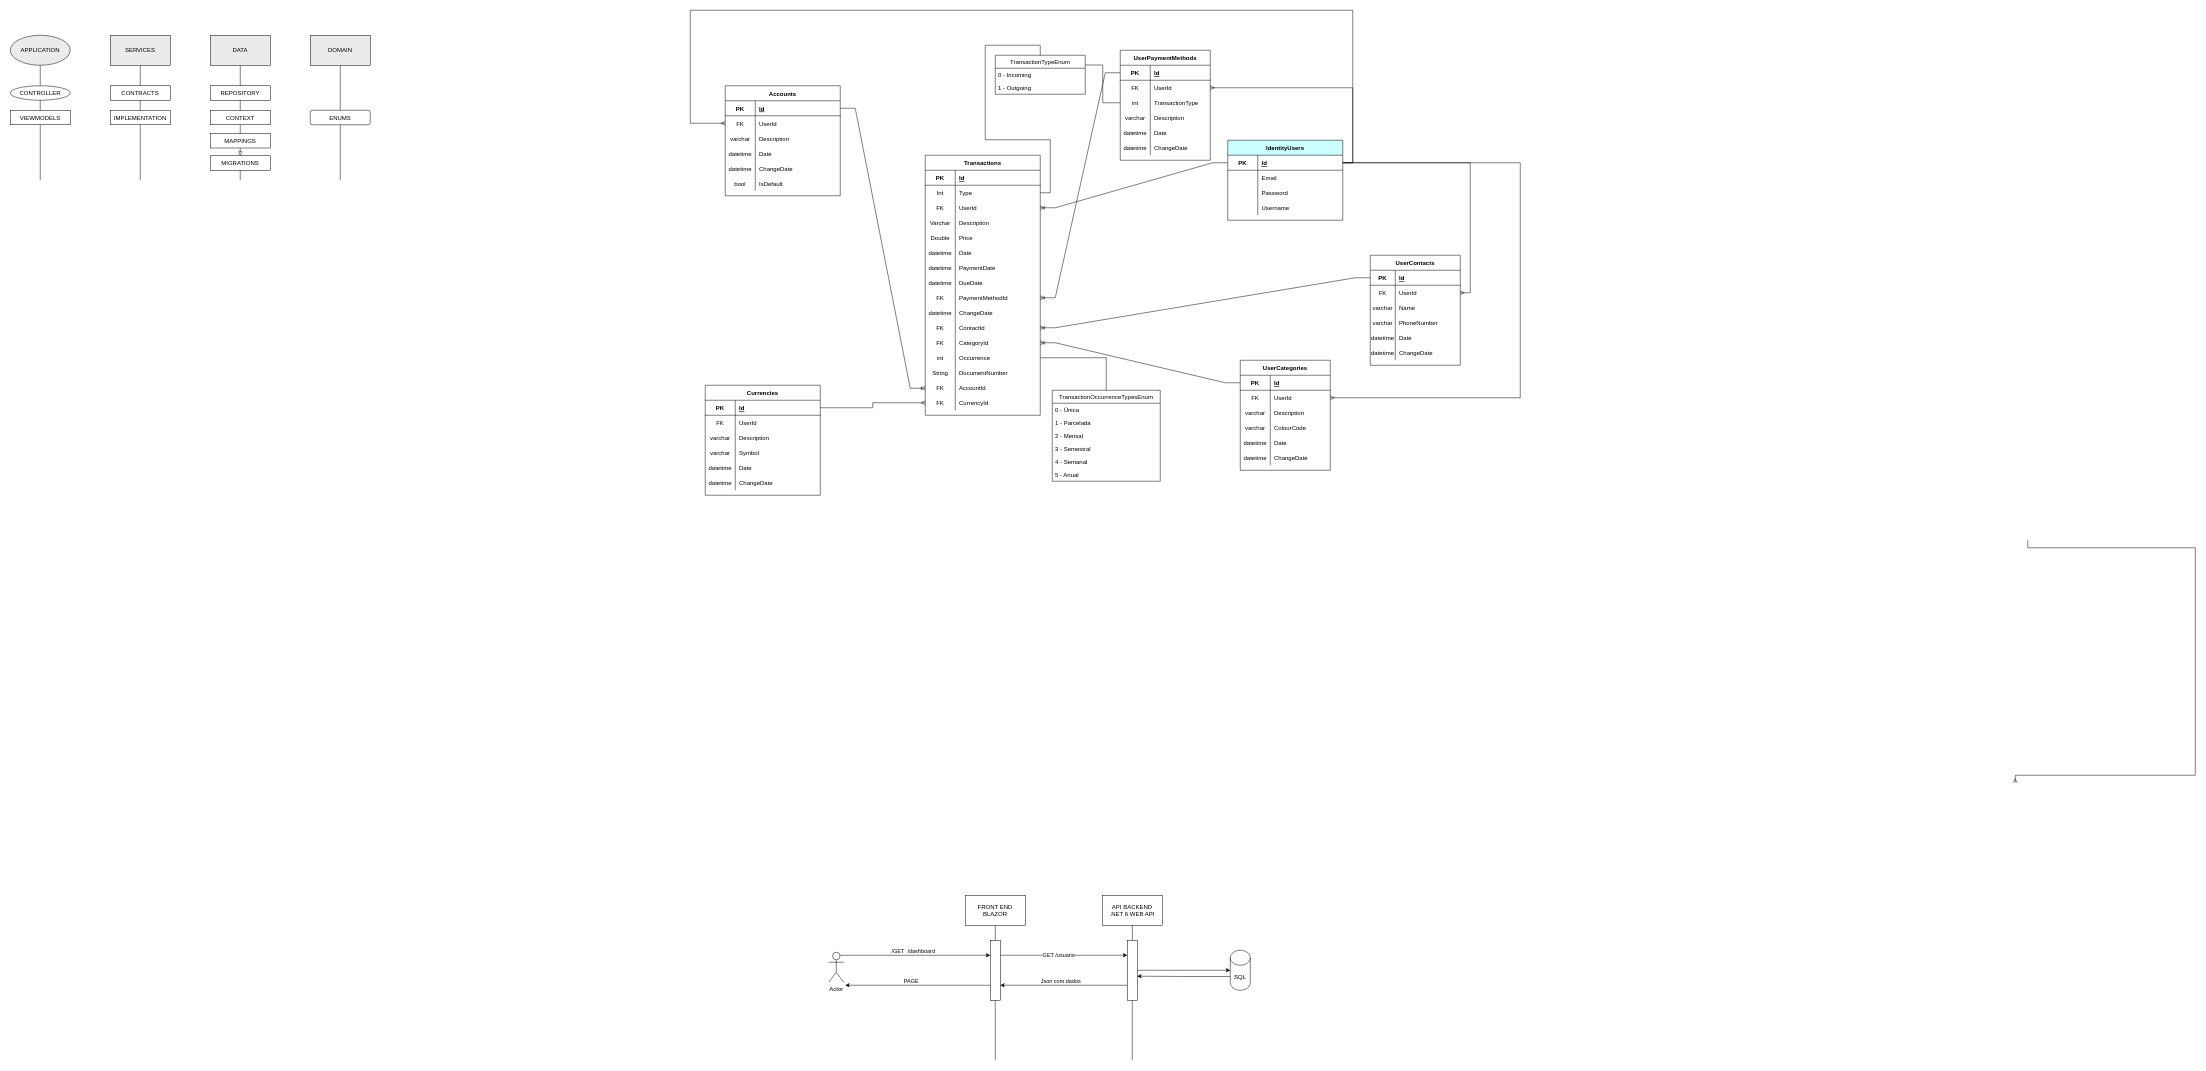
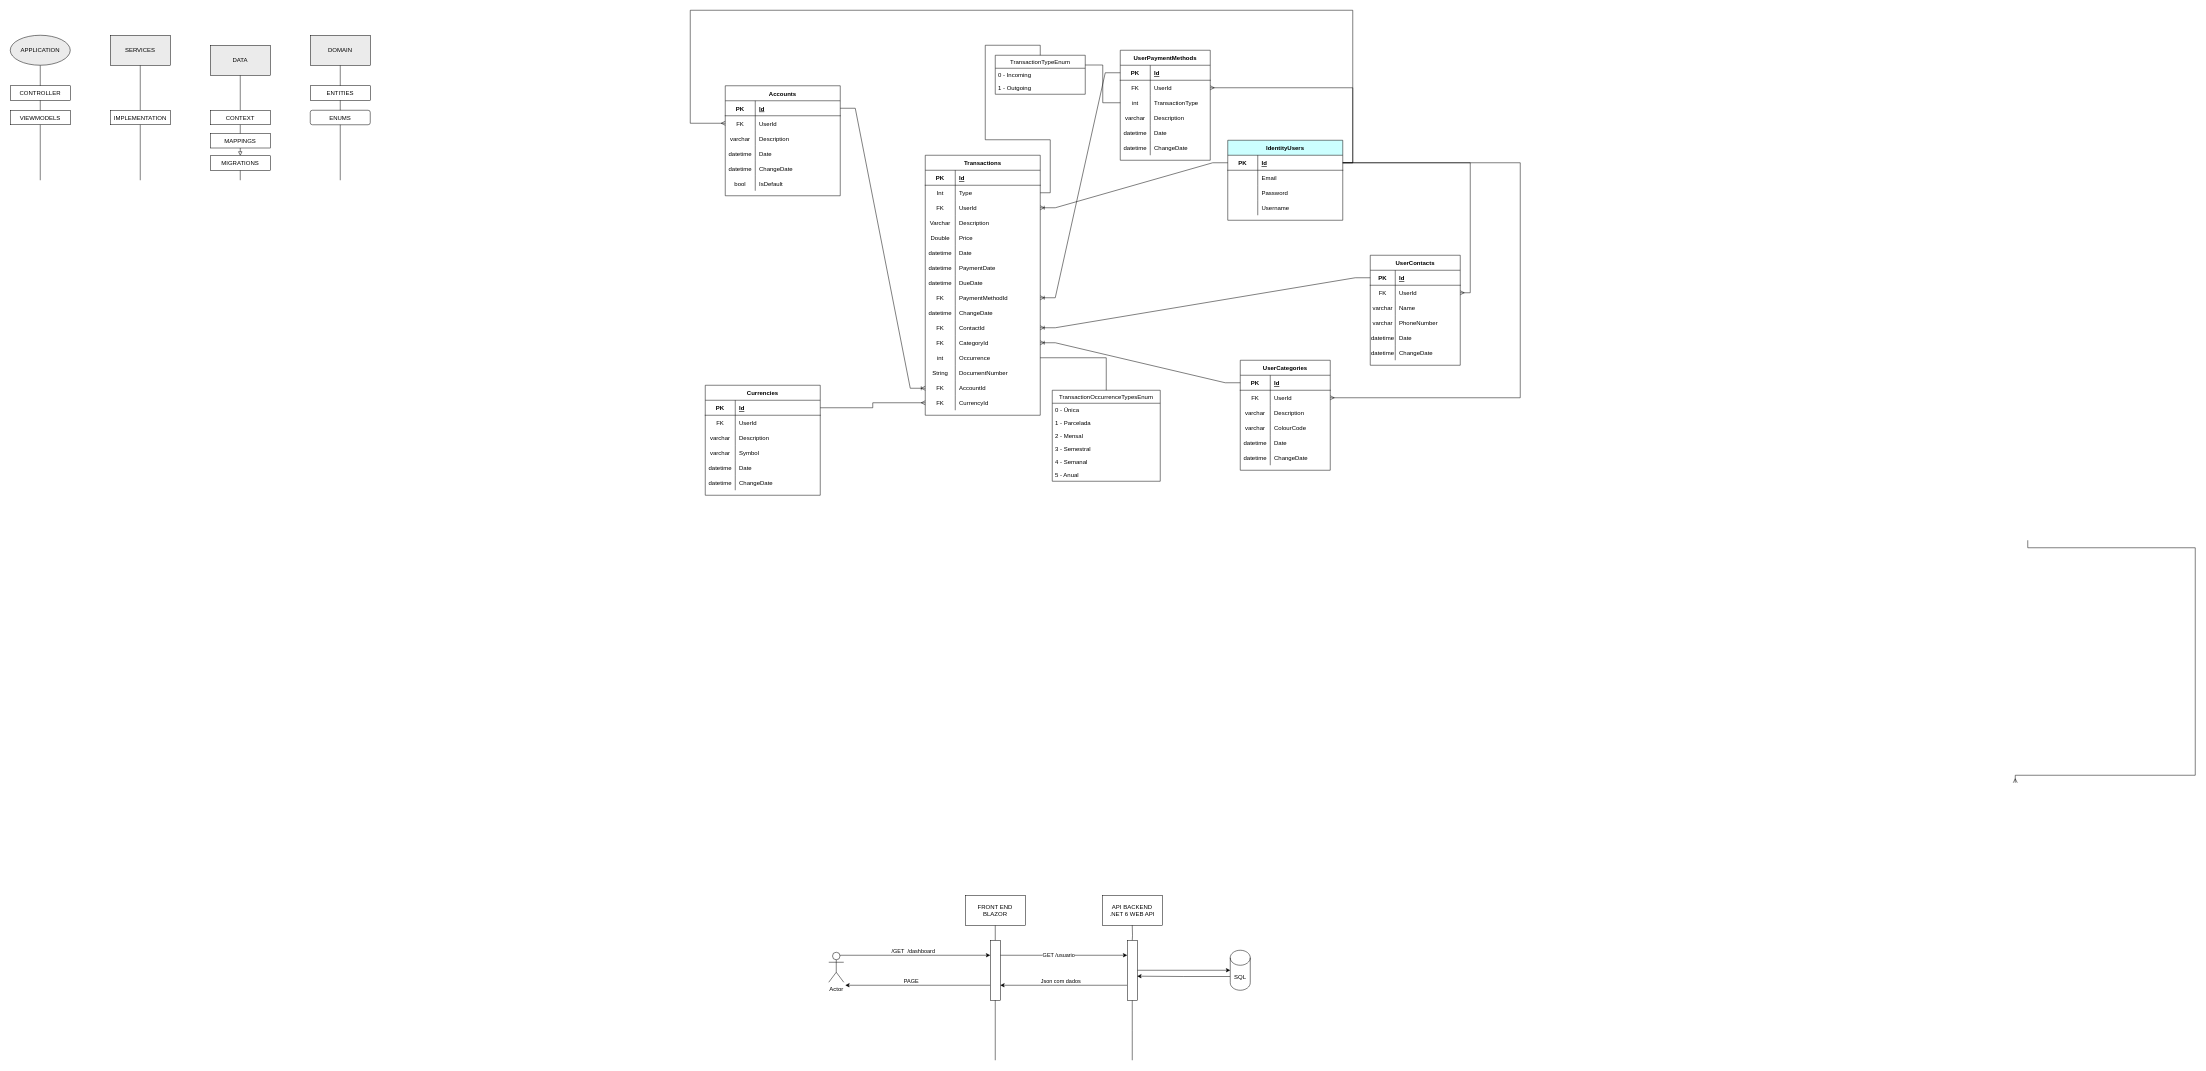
(240, 50) -> (240, 60)
(40, 93) -> (40, 93)
(140, 93) -> none
(240, 93) -> none
none -> (340, 93)
